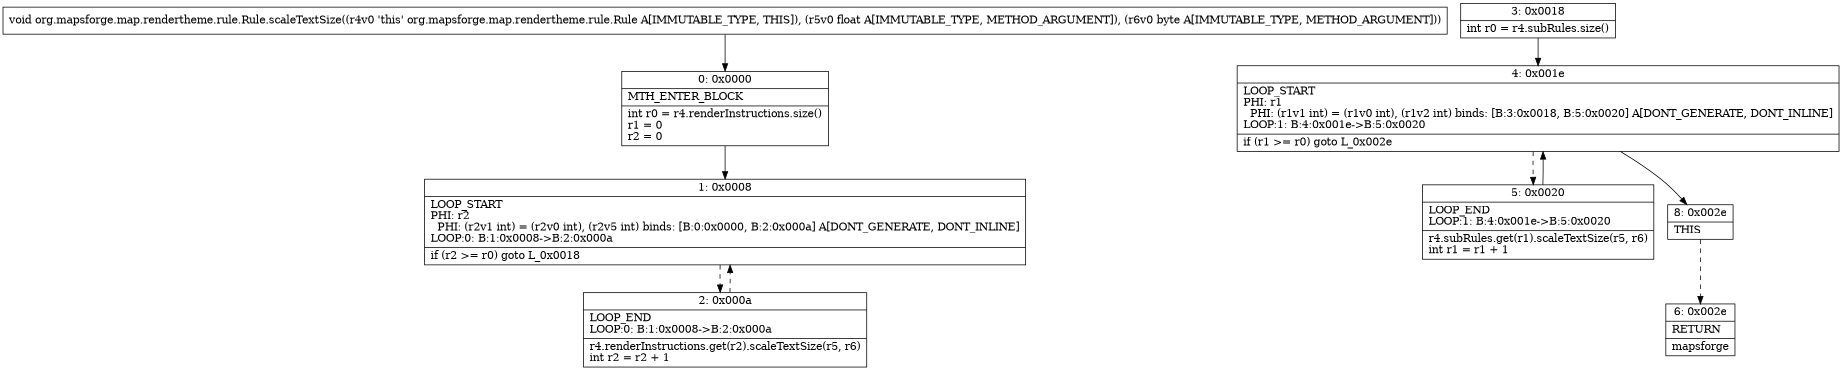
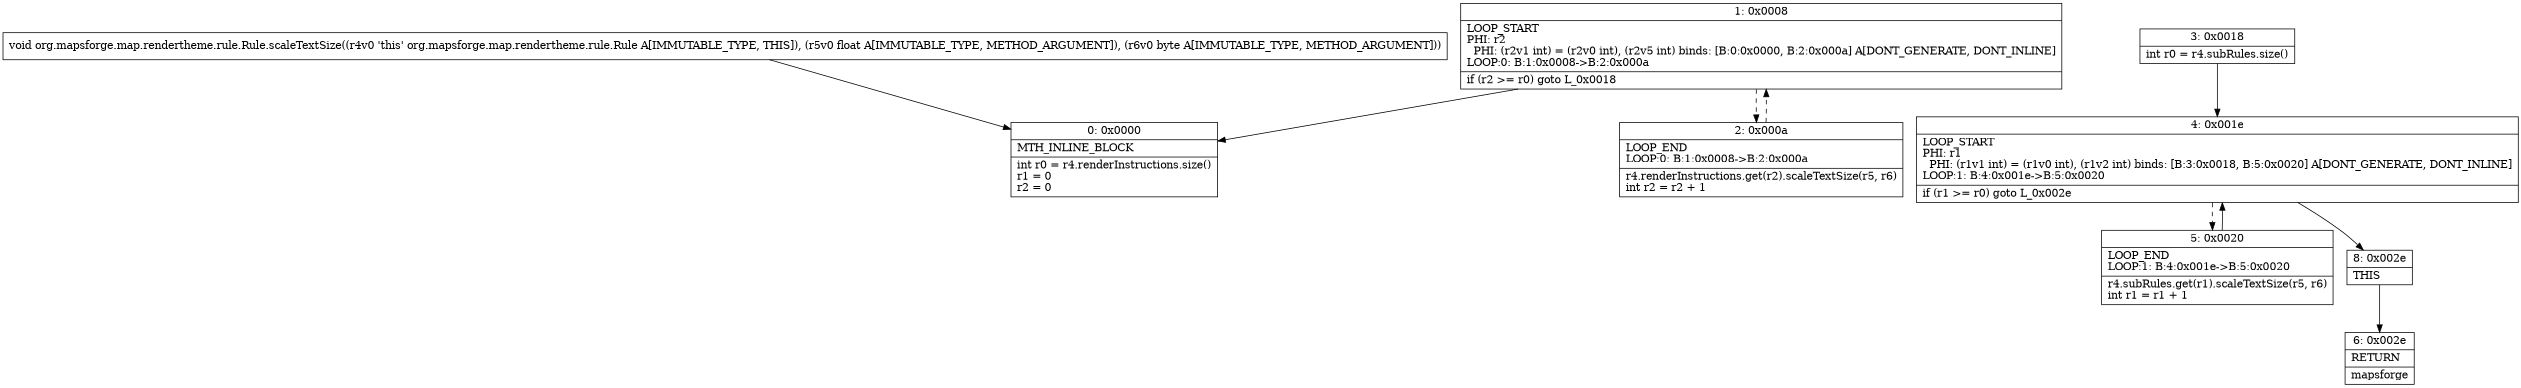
(686, 97) -> (1075, 148)
(725, 159) -> (1372, 114)
(1700, 268) -> (2380, 305)
